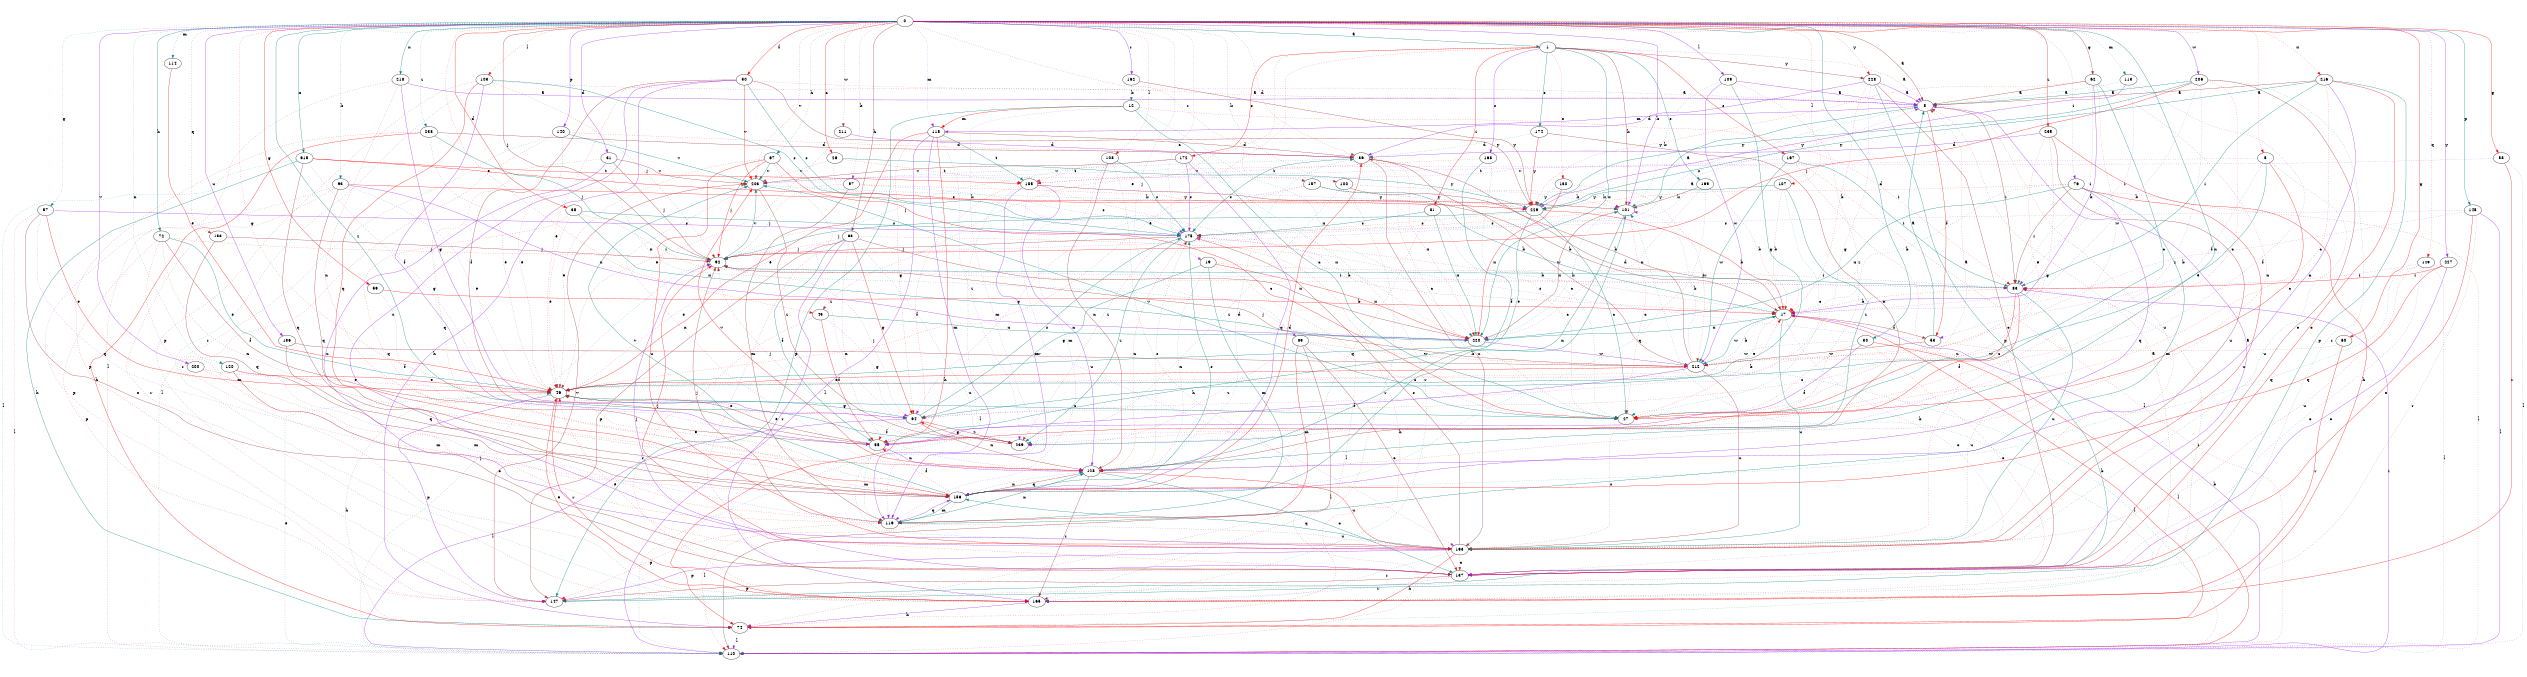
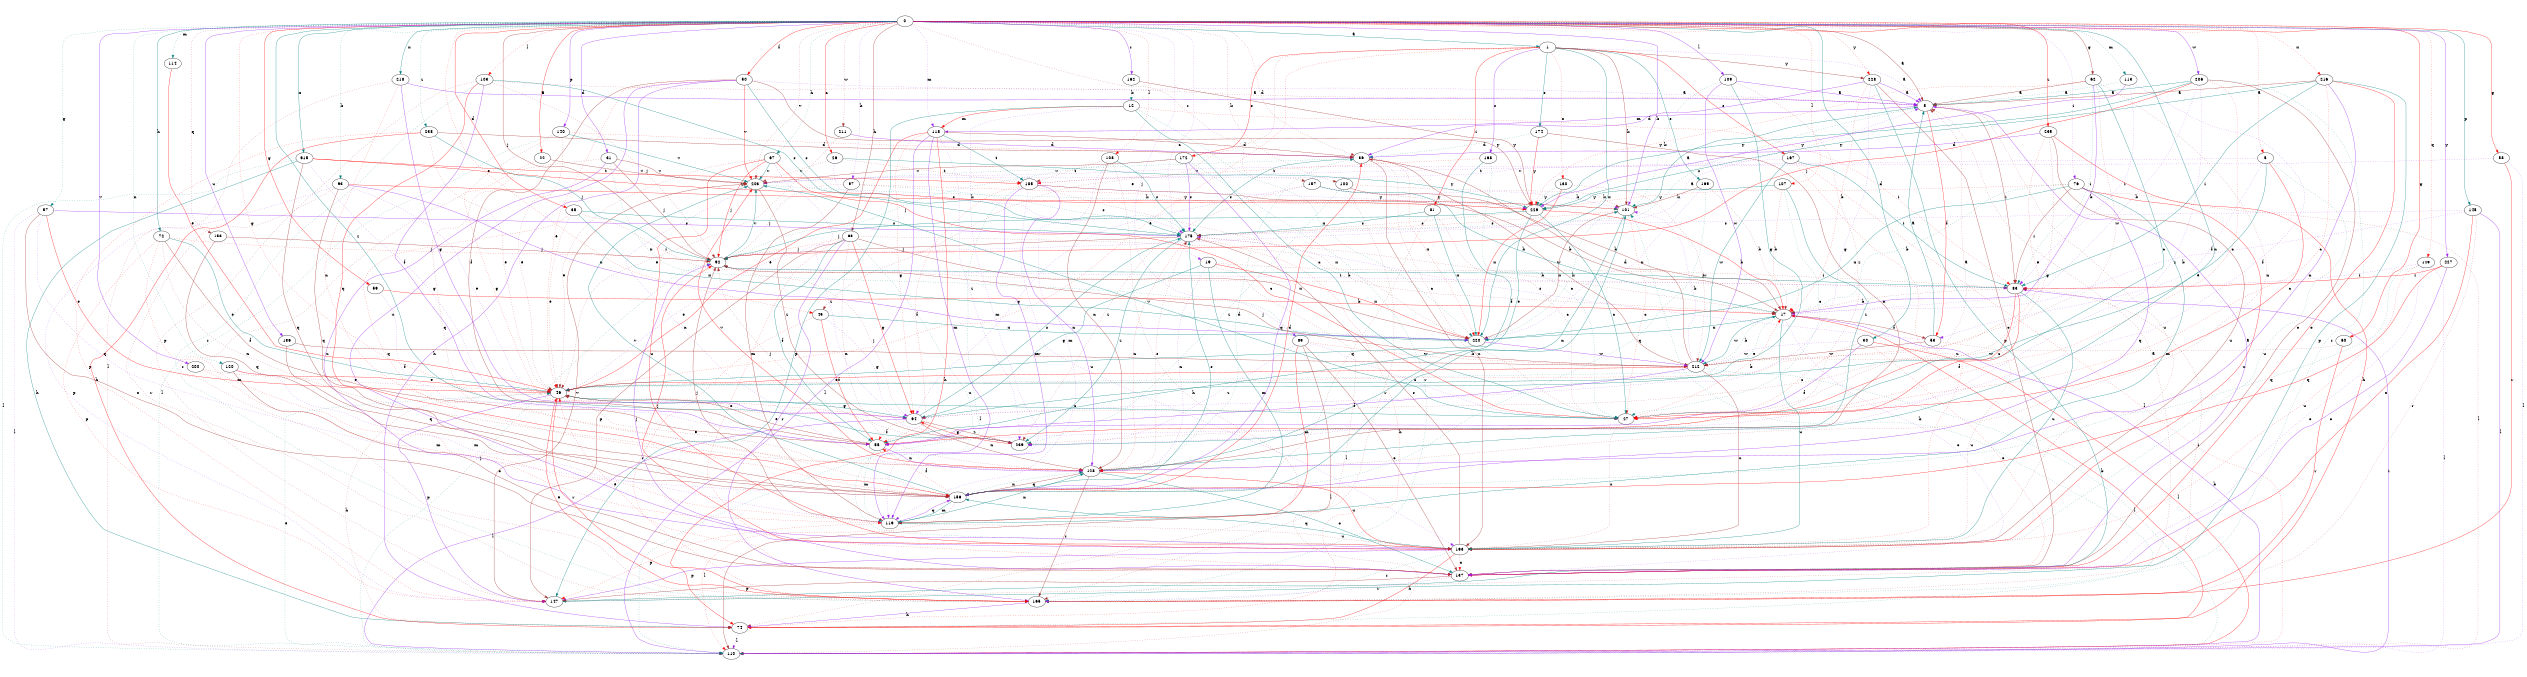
none -> (542, 158)
(1185, 380) -> (1185, 380)
